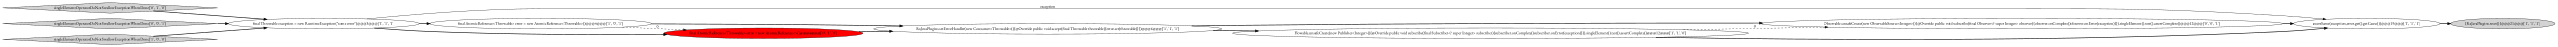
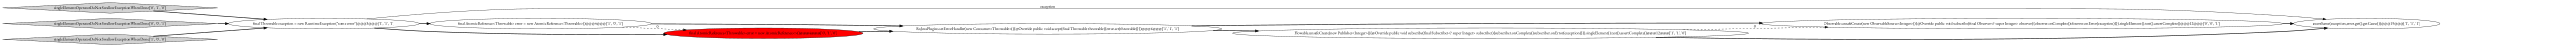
(2503, 24) -> none
